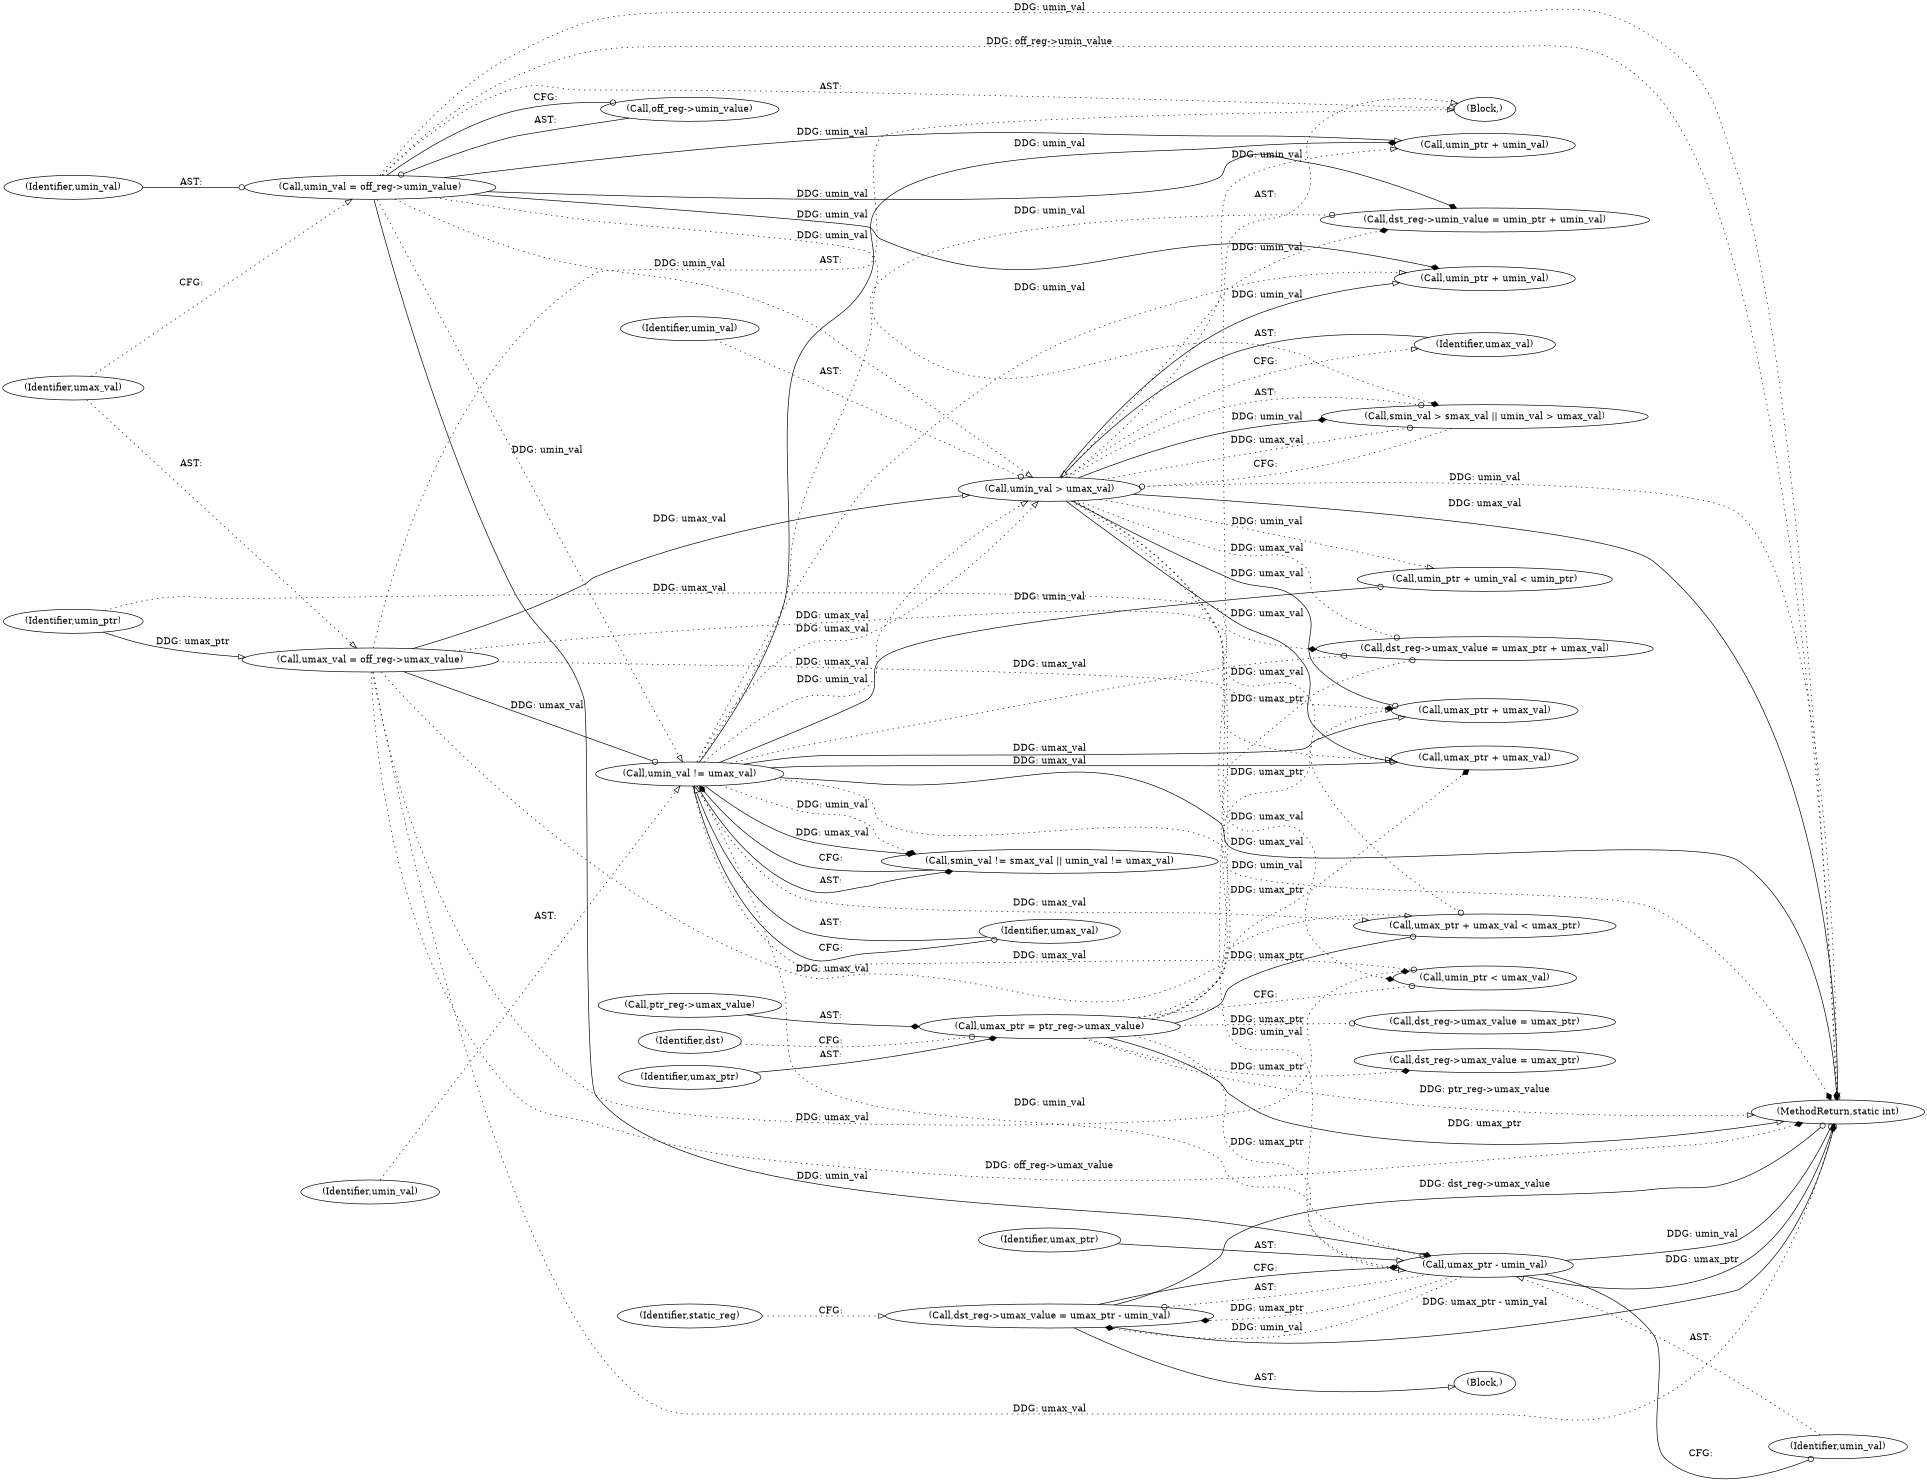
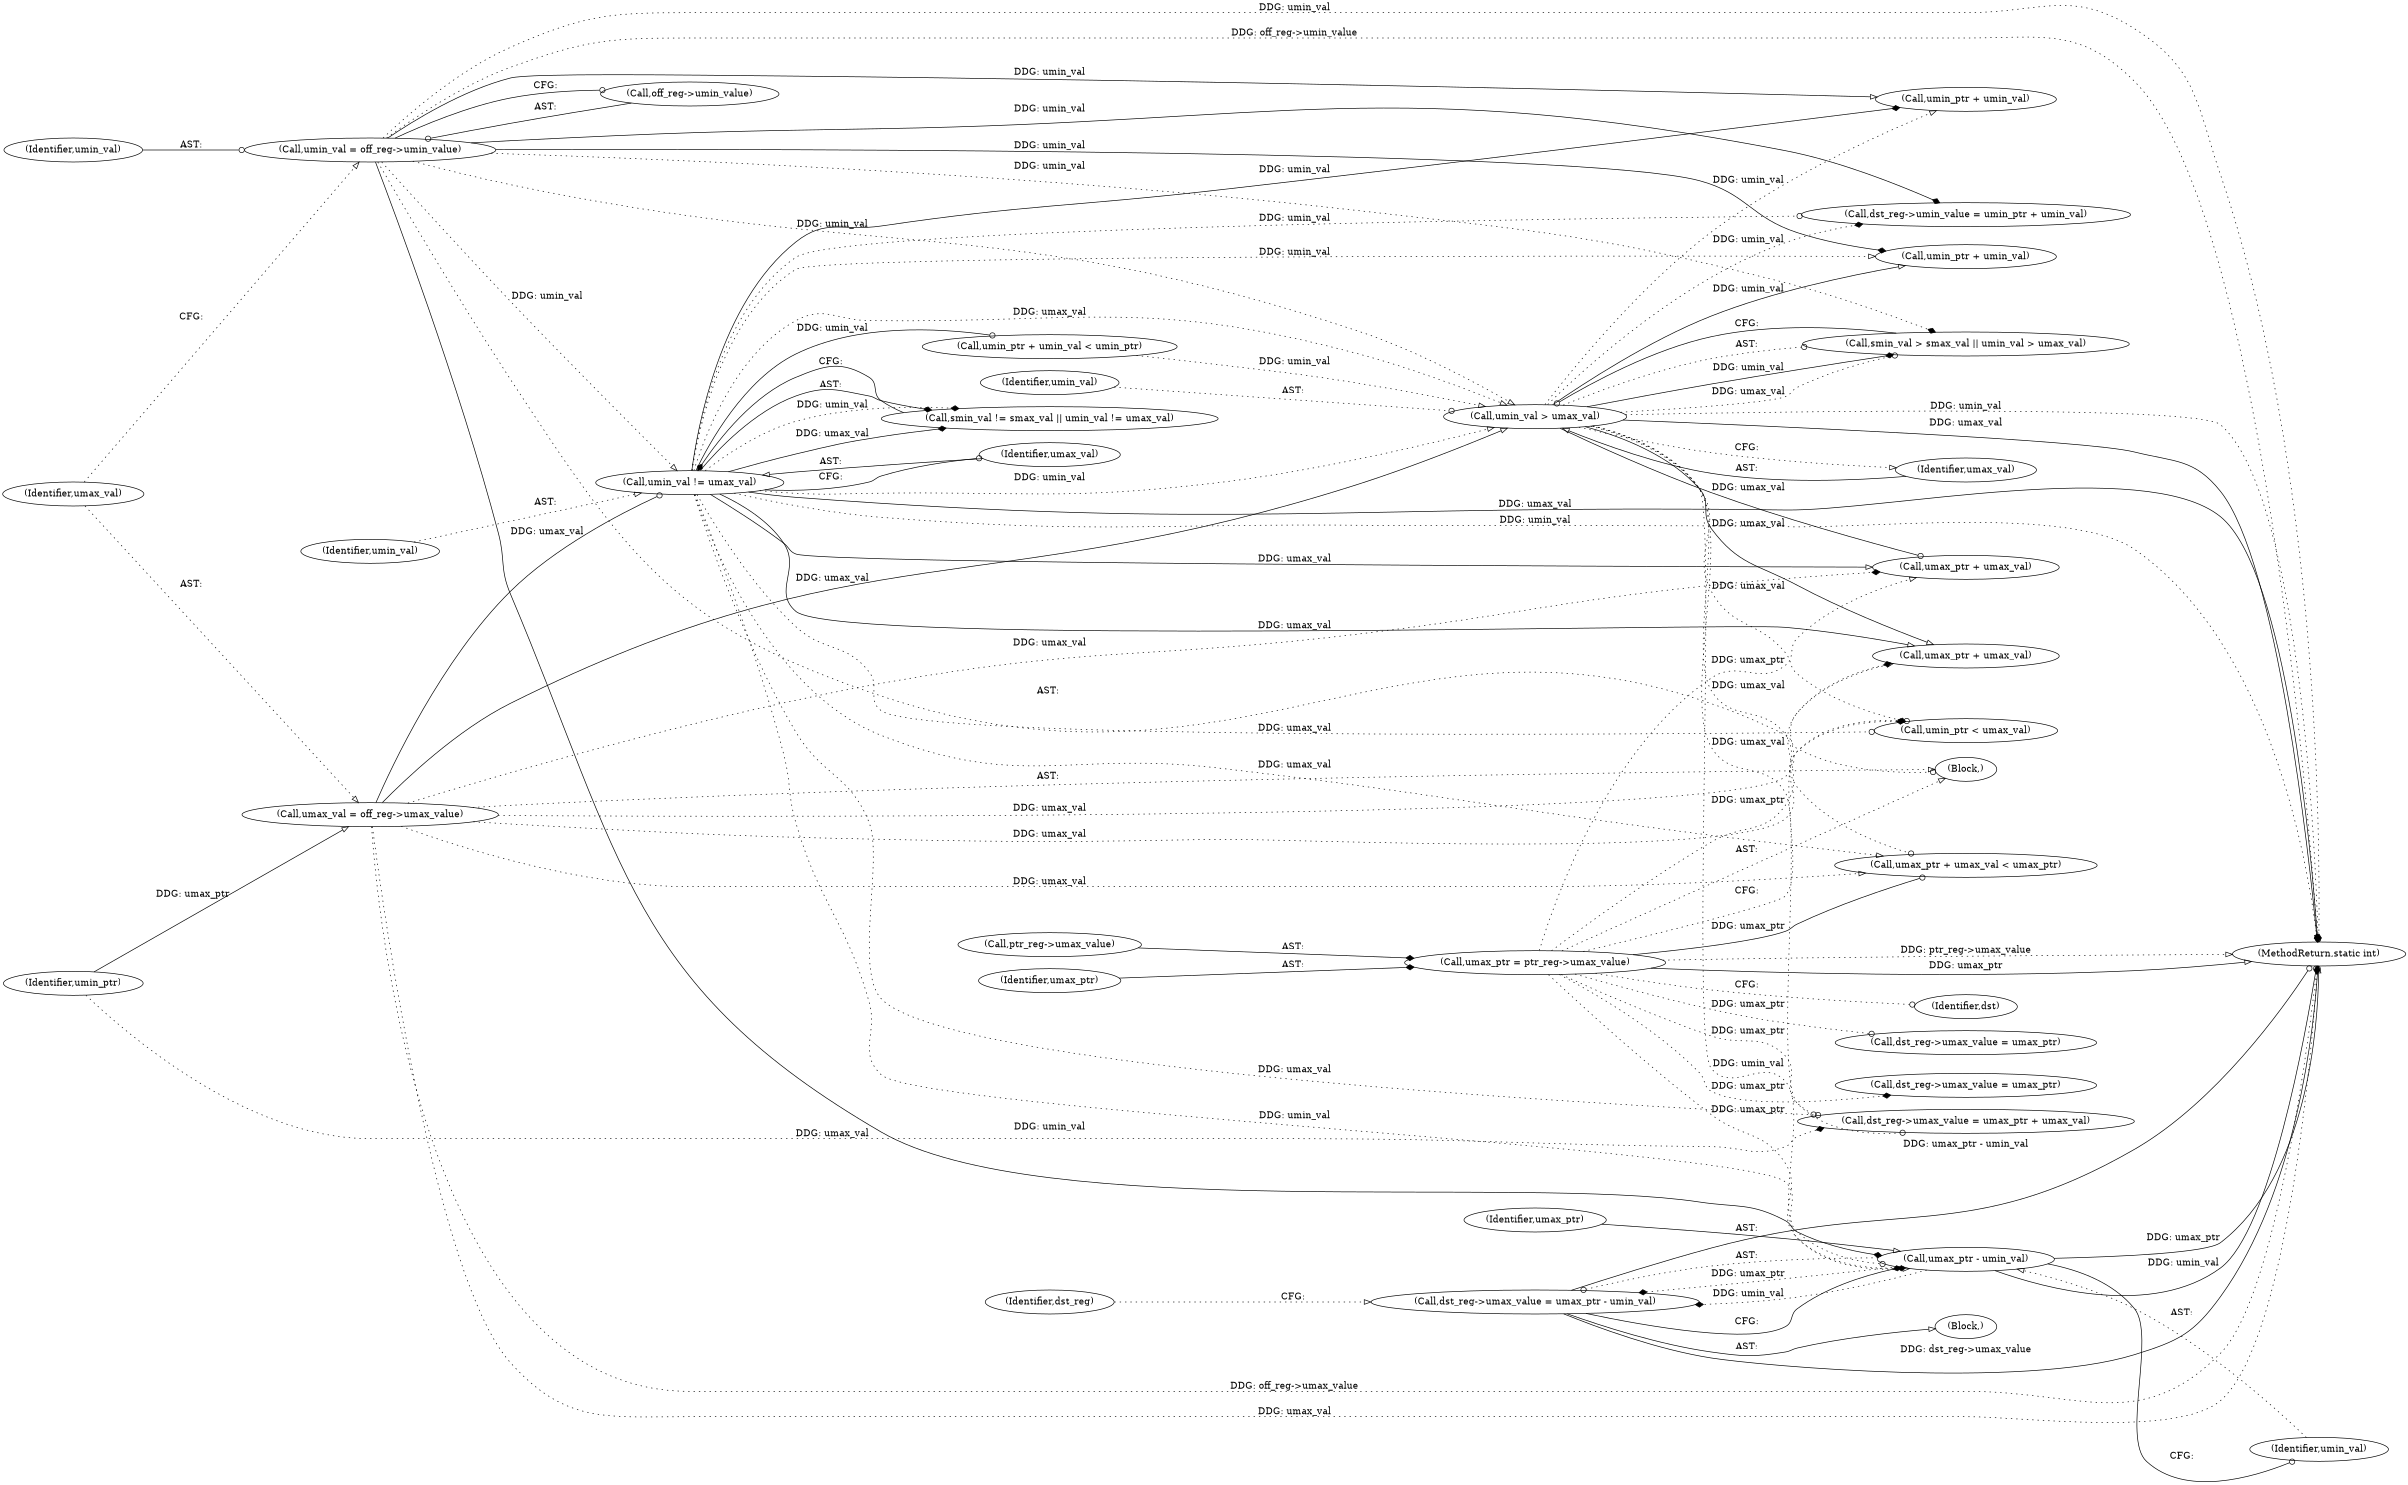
(1301, 470) -> (1721, 335)
(1264, 532) -> (1308, 376)
(855, 1047) -> (1752, 994)
(1257, 1162) -> (1738, 1130)
(690, 1316) -> (1050, 1302)
